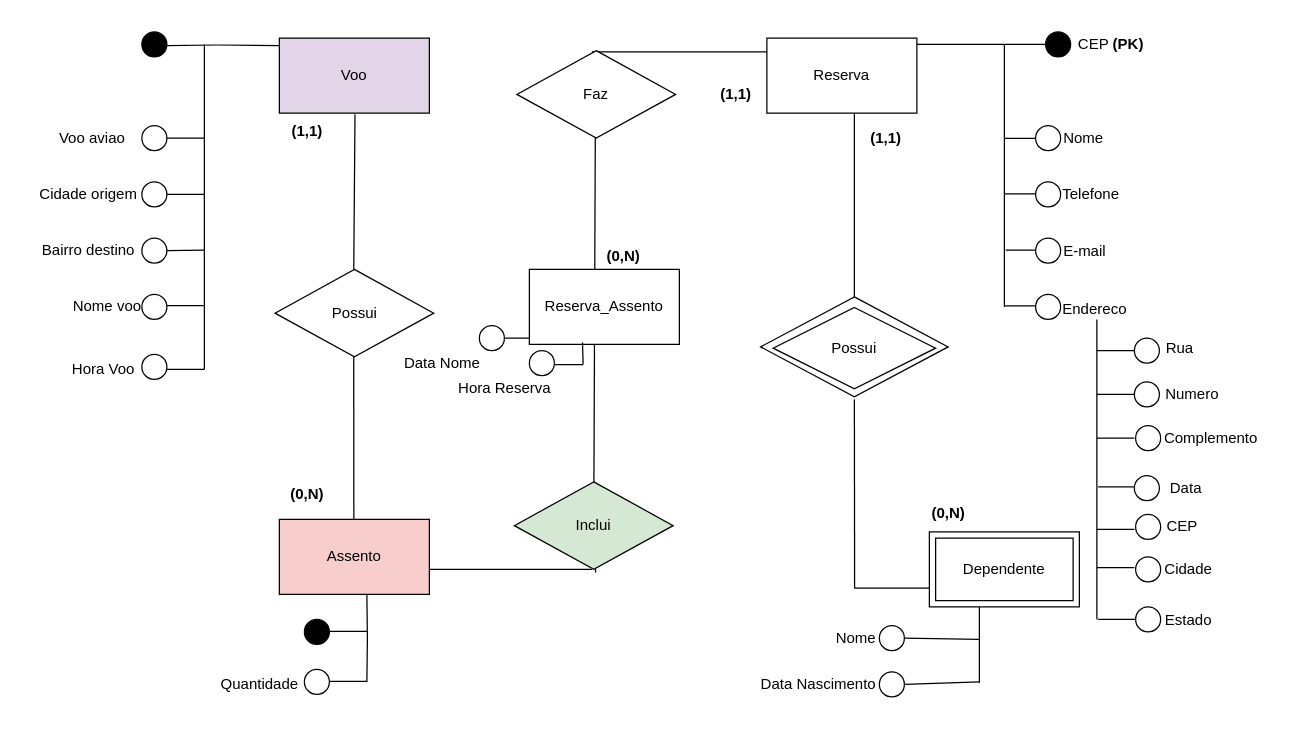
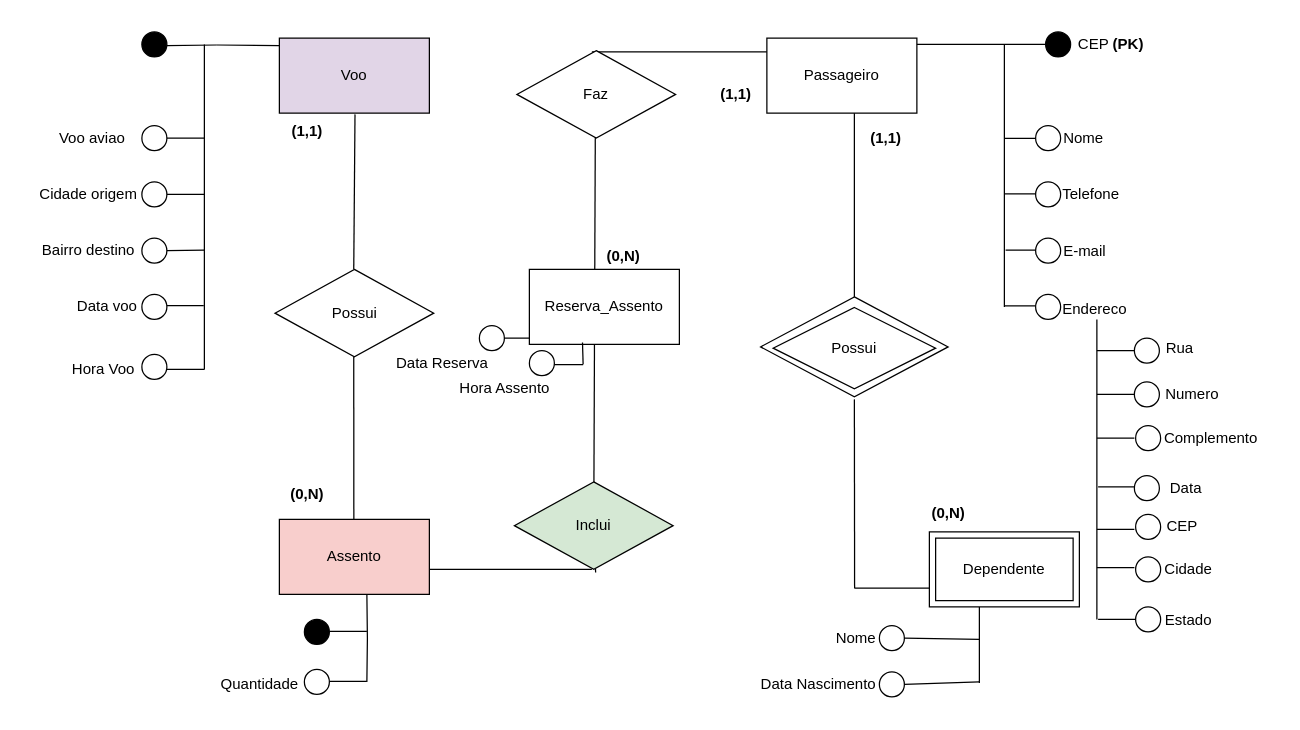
(842, 76) -> (842, 76)
(108, 307) -> (108, 307)
(443, 363) -> (443, 363)
(505, 388) -> (505, 388)
